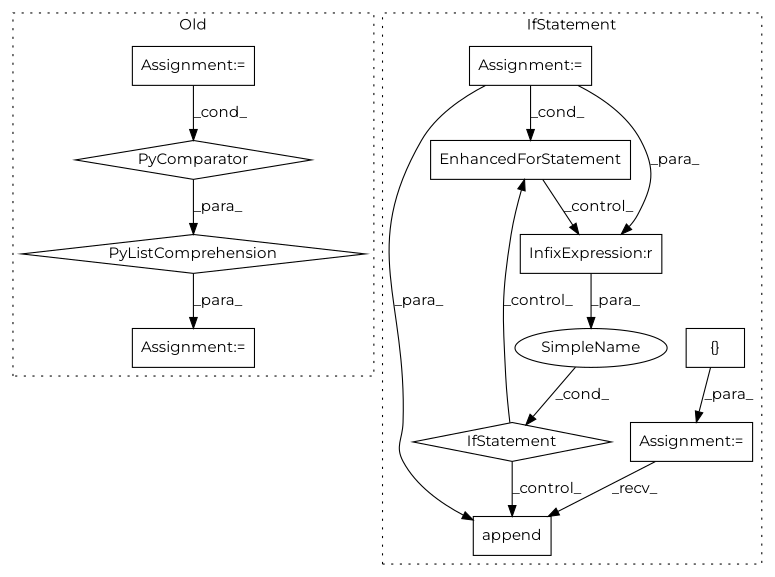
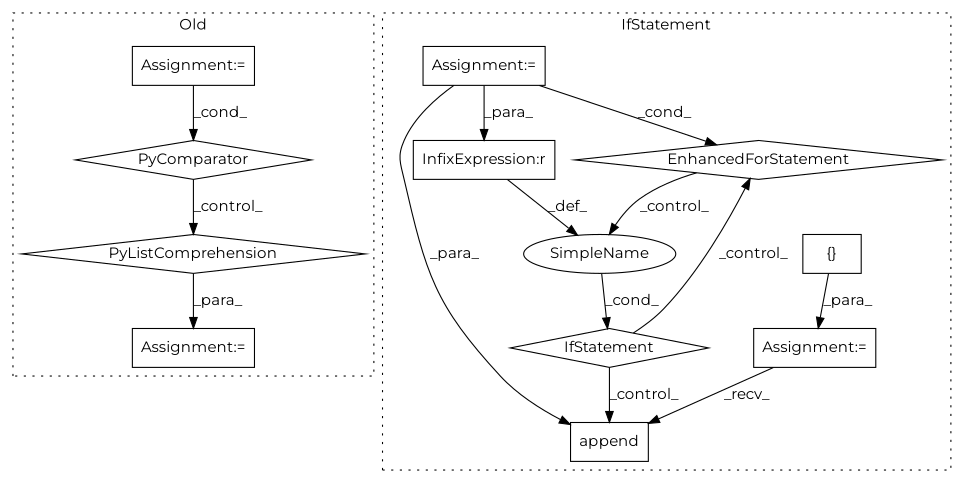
(531, 160) -> (759, 160)
(558, 202) -> (651, 192)
(218, 207) -> (228, 207)
(616, 301) -> (568, 207)
